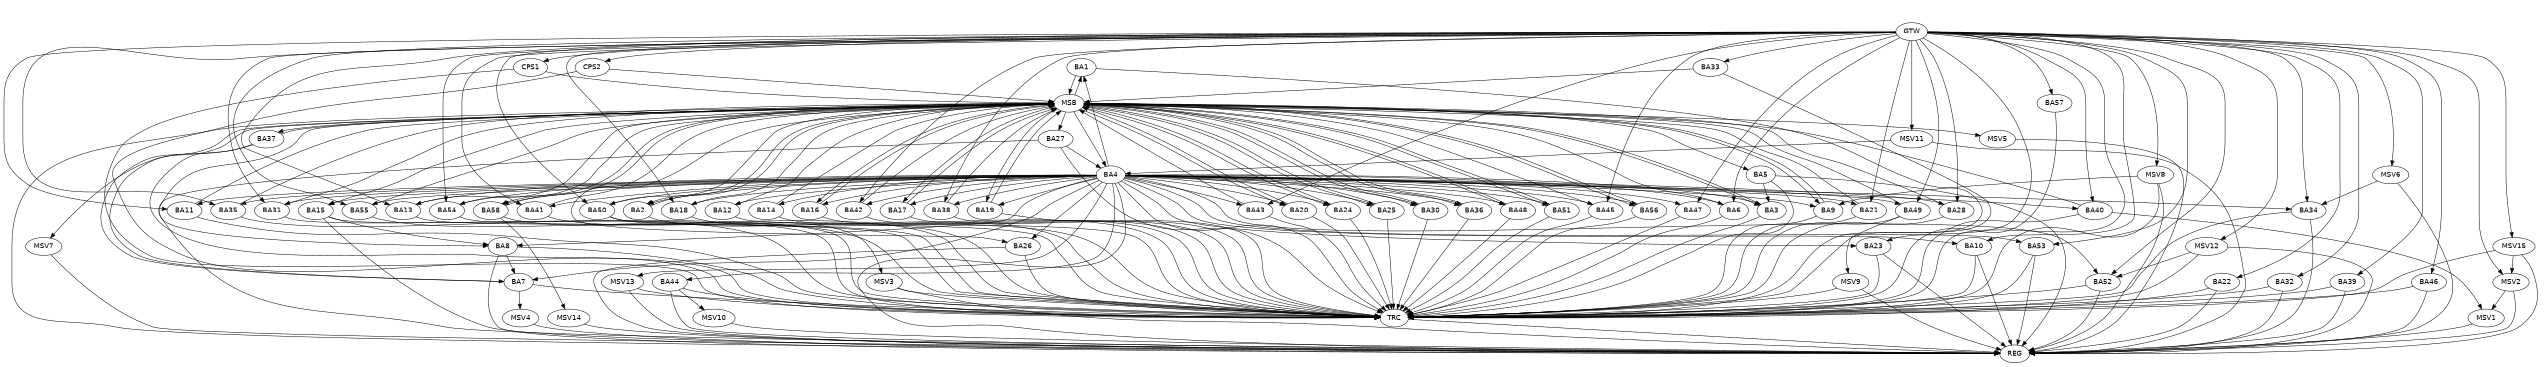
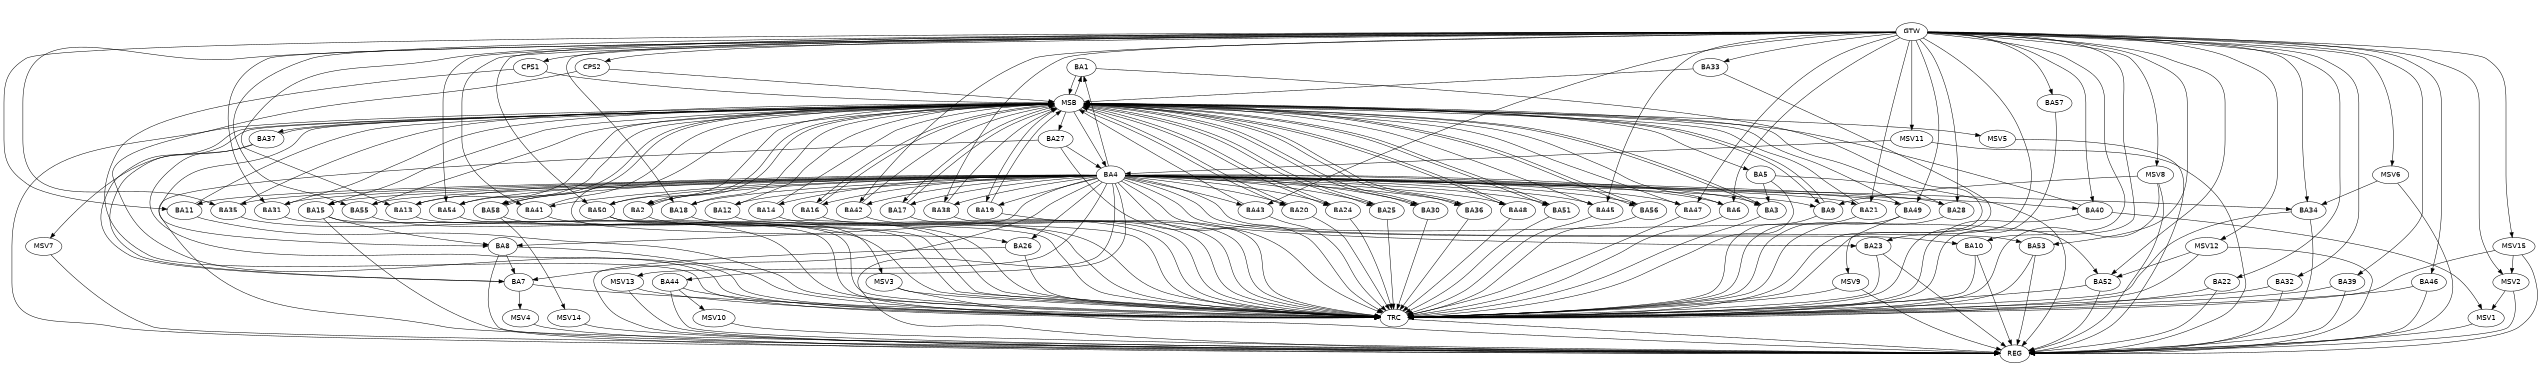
none -> (1391, 121)
